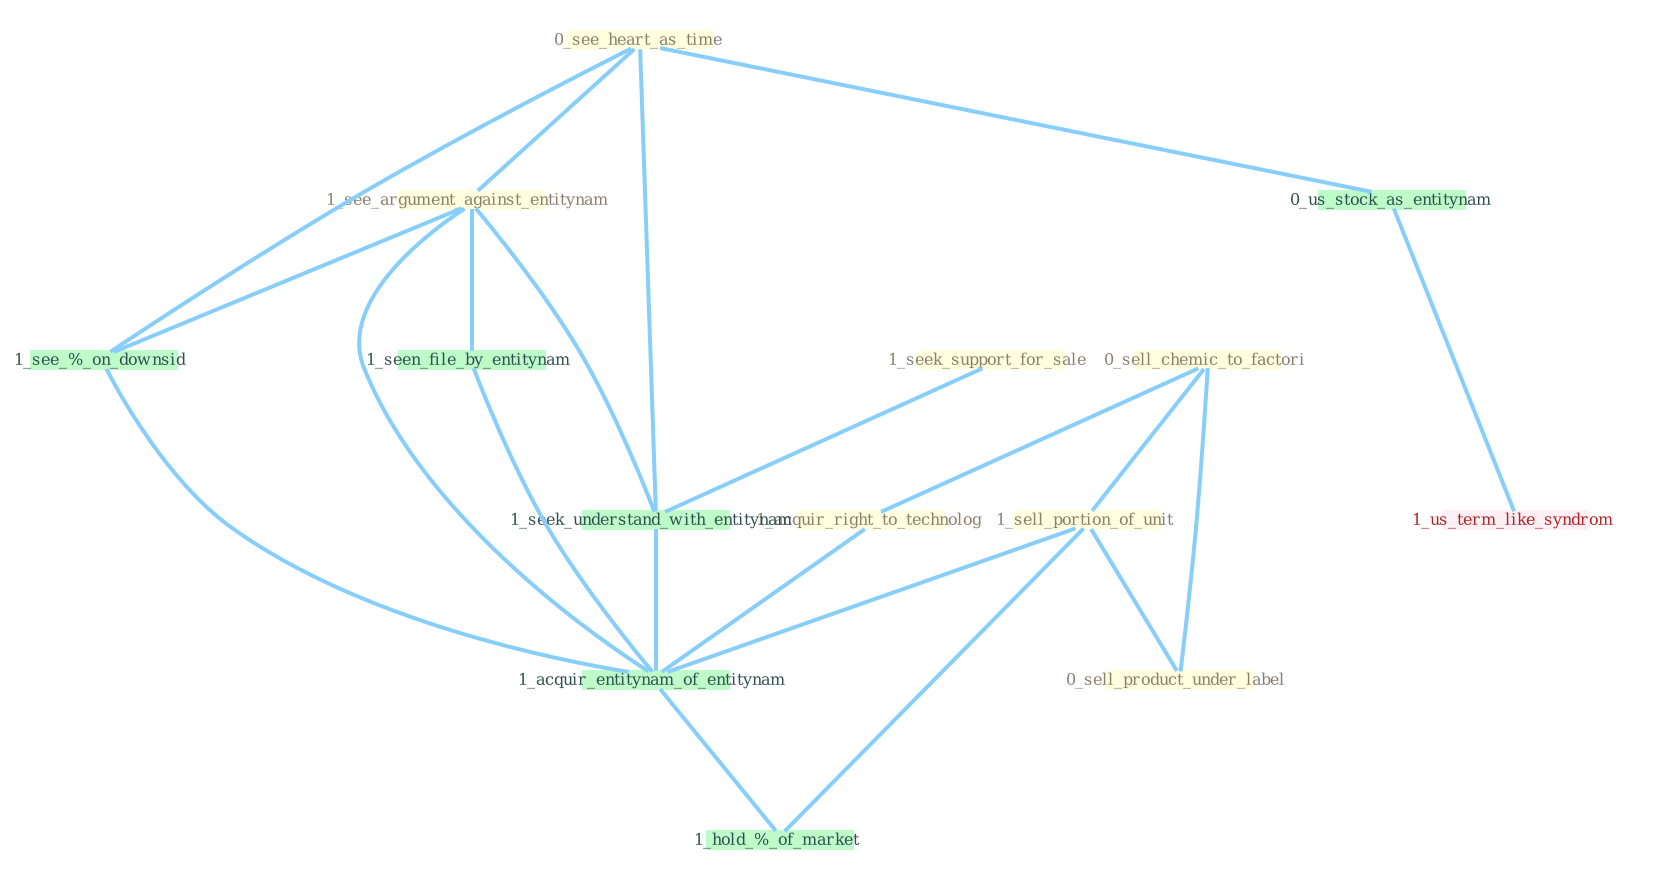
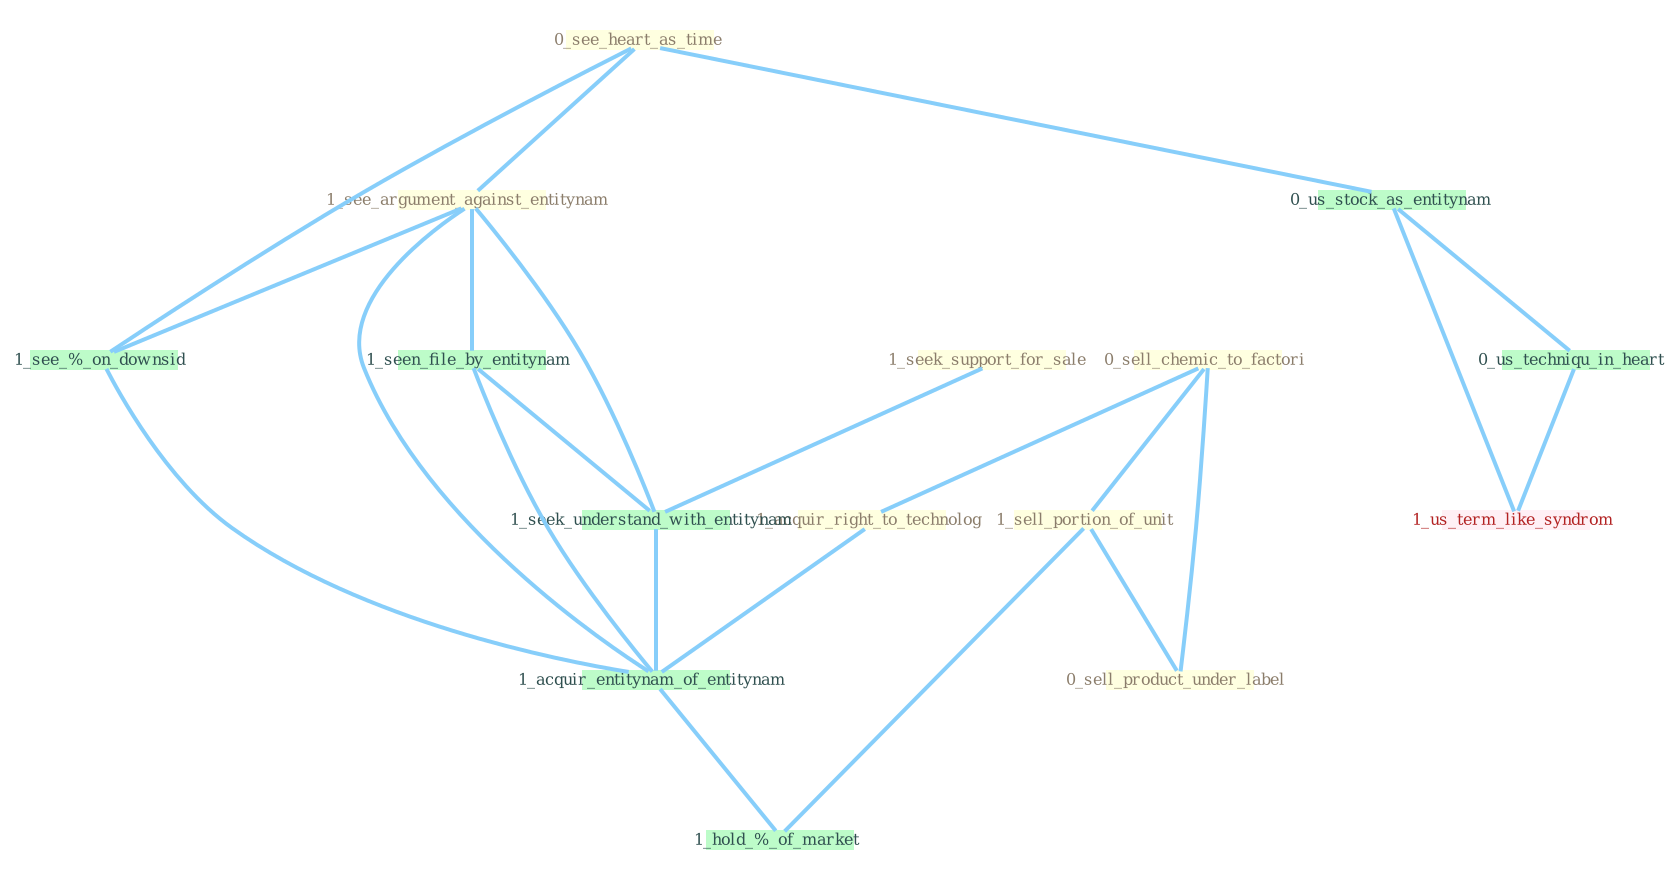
(648, 280) -> (564, 440)
none -> (1576, 360)
(872, 600) -> none
